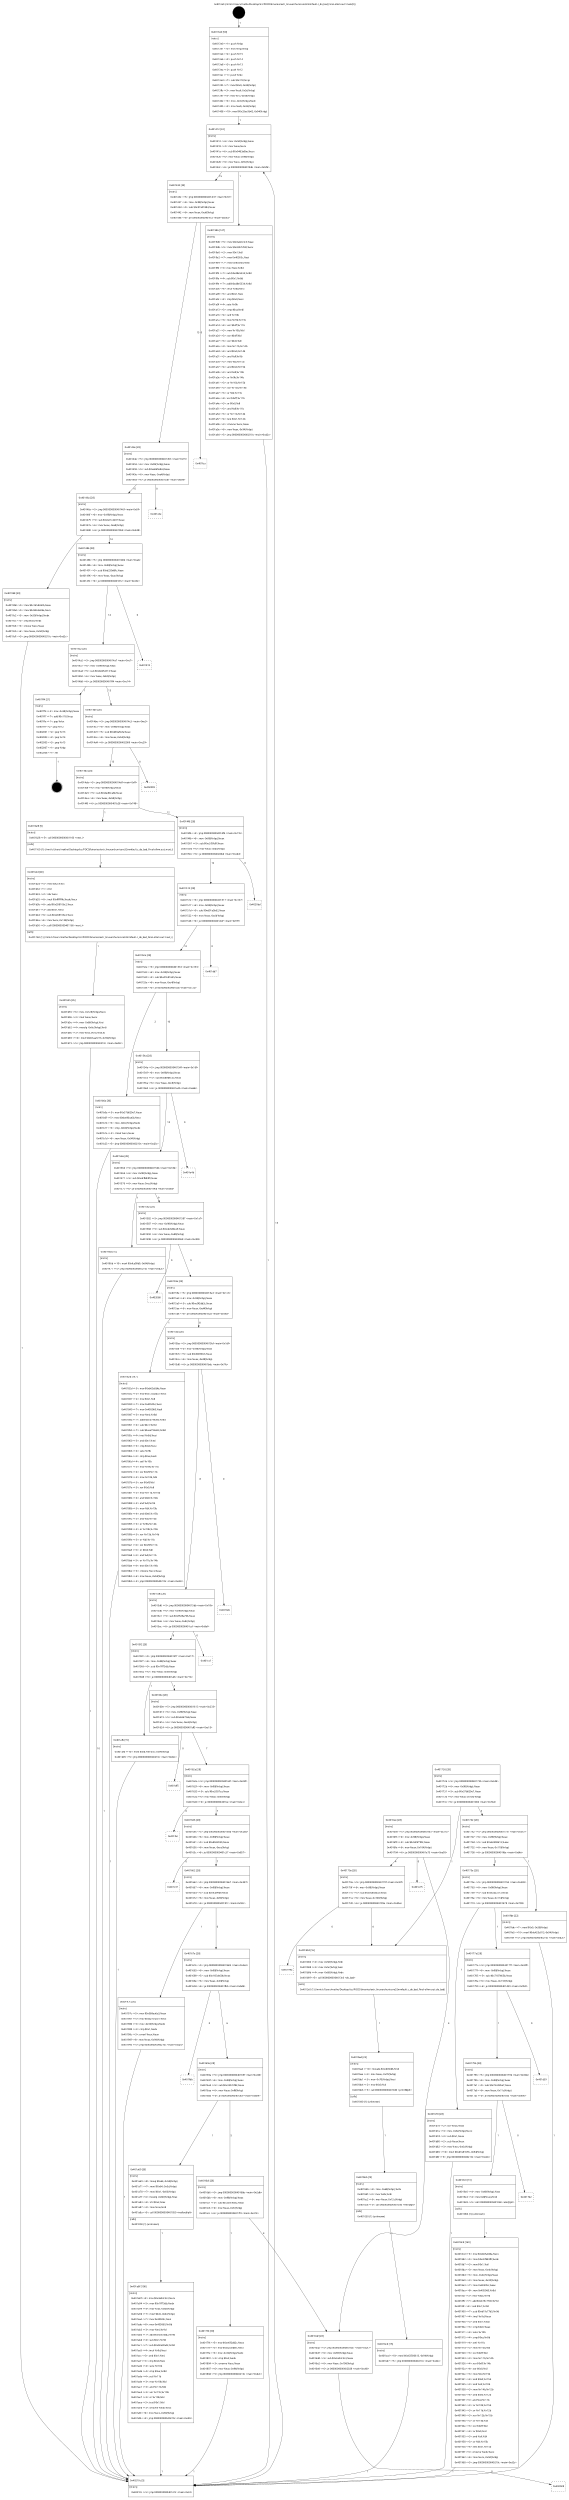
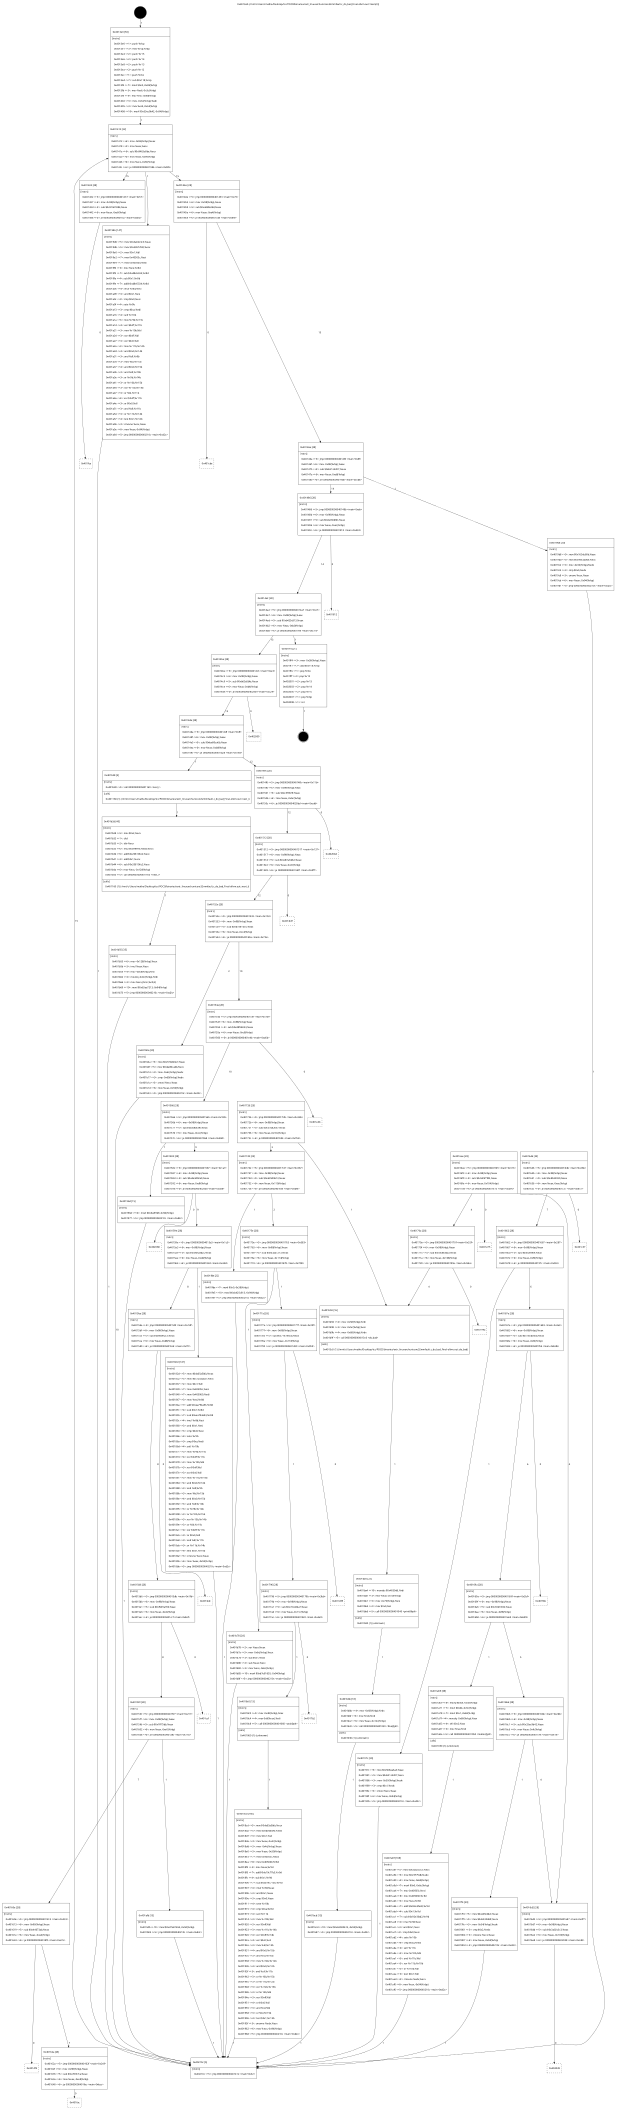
(178, 332) -> (175, 176)
(216, 1810) -> none
